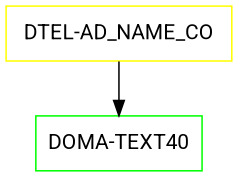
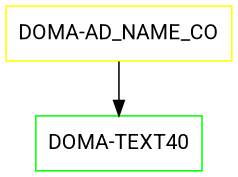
(119, 34) -> (119, 34)
